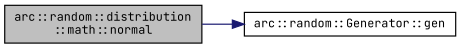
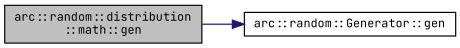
(103, 24) -> (103, 24)
